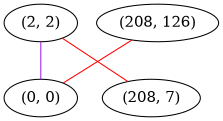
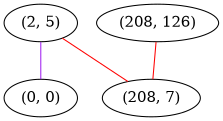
(41, 23) -> (41, 23)
(104, 57) -> (154, 61)
